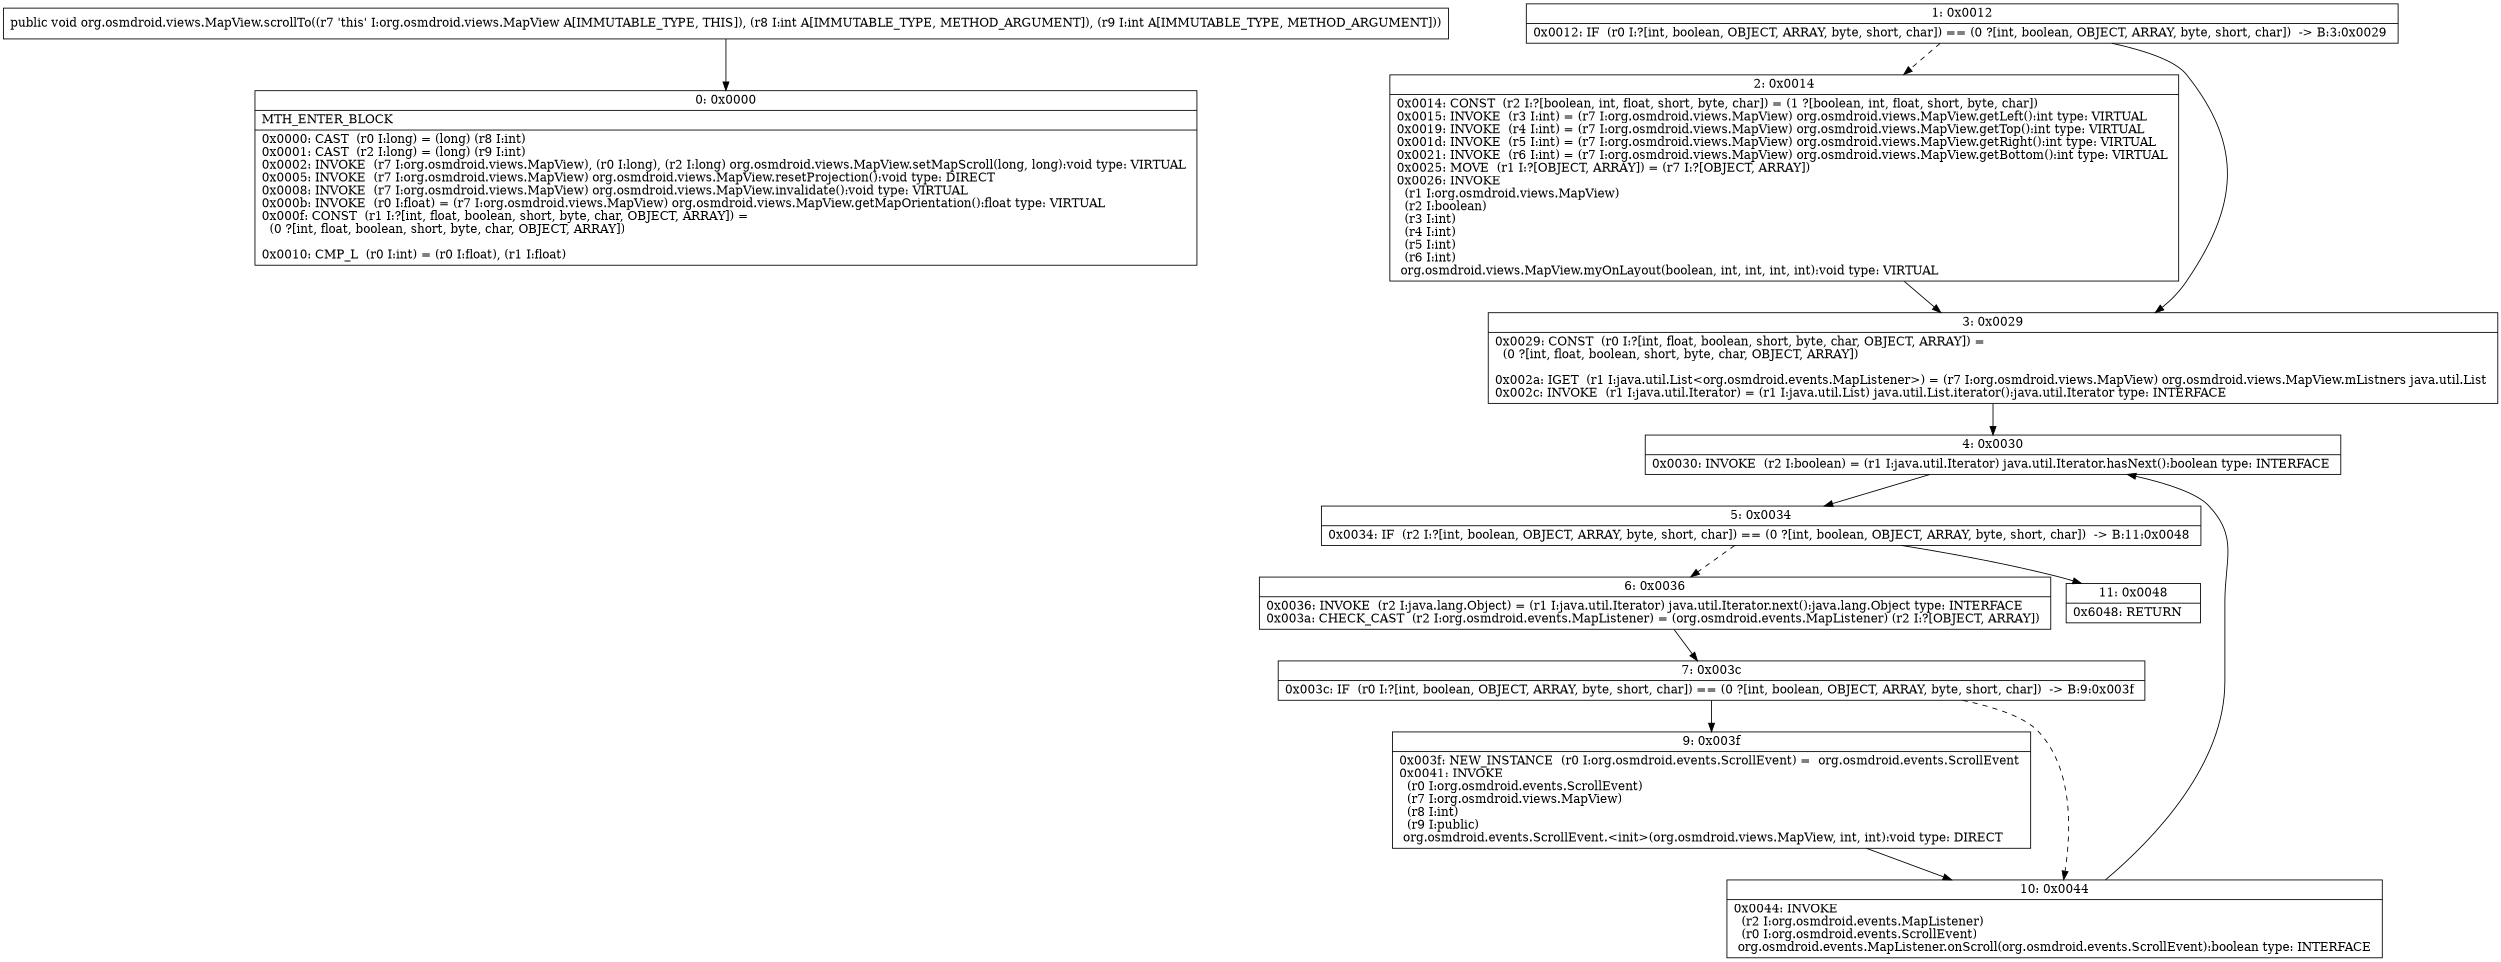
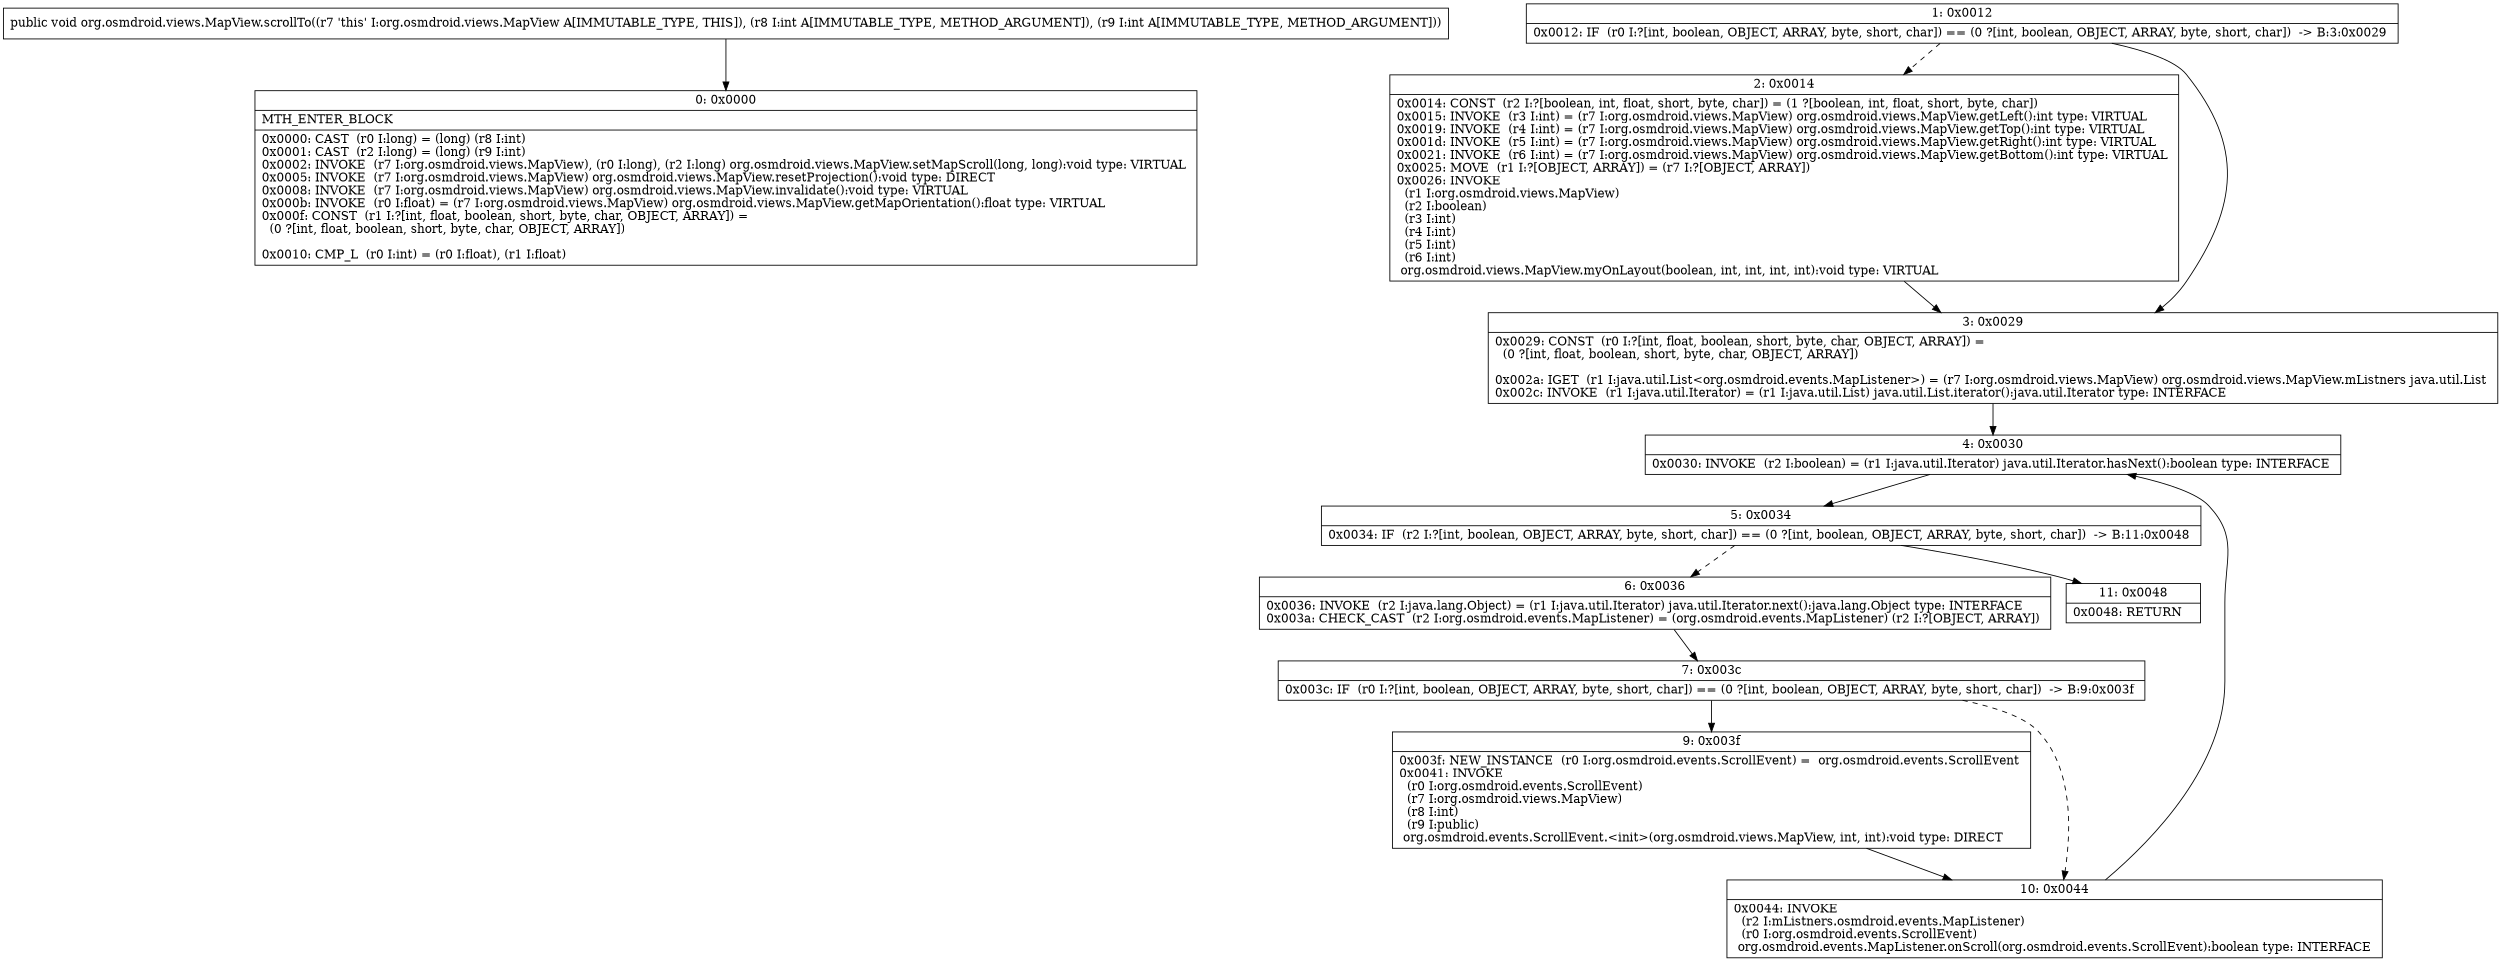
(2133, 613) -> (2133, 613)
(1859, 922) -> (1879, 922)
